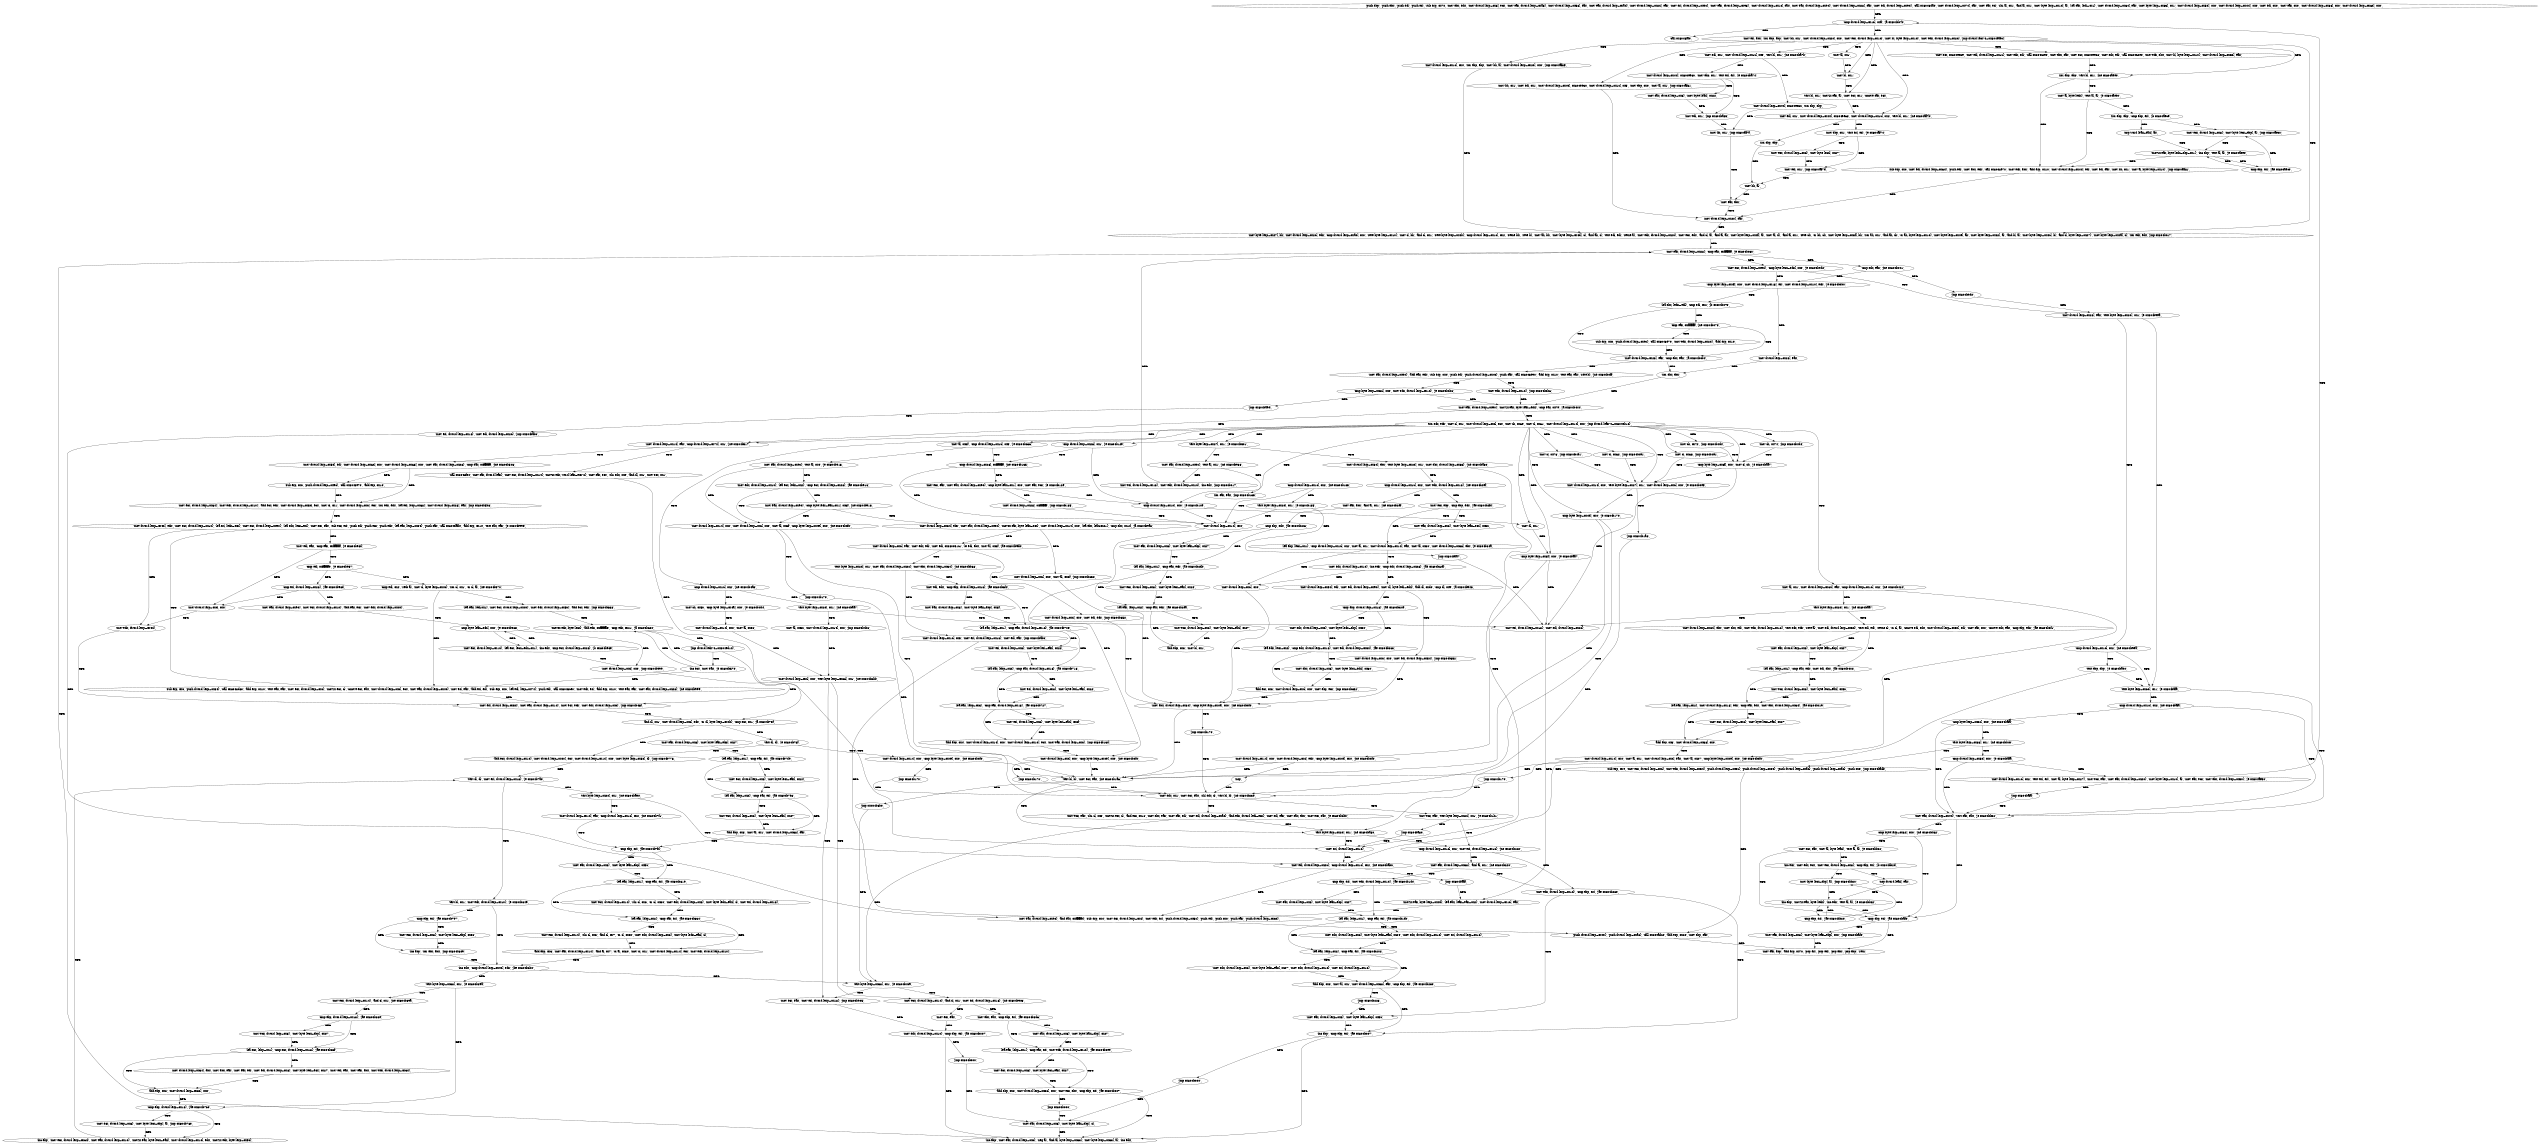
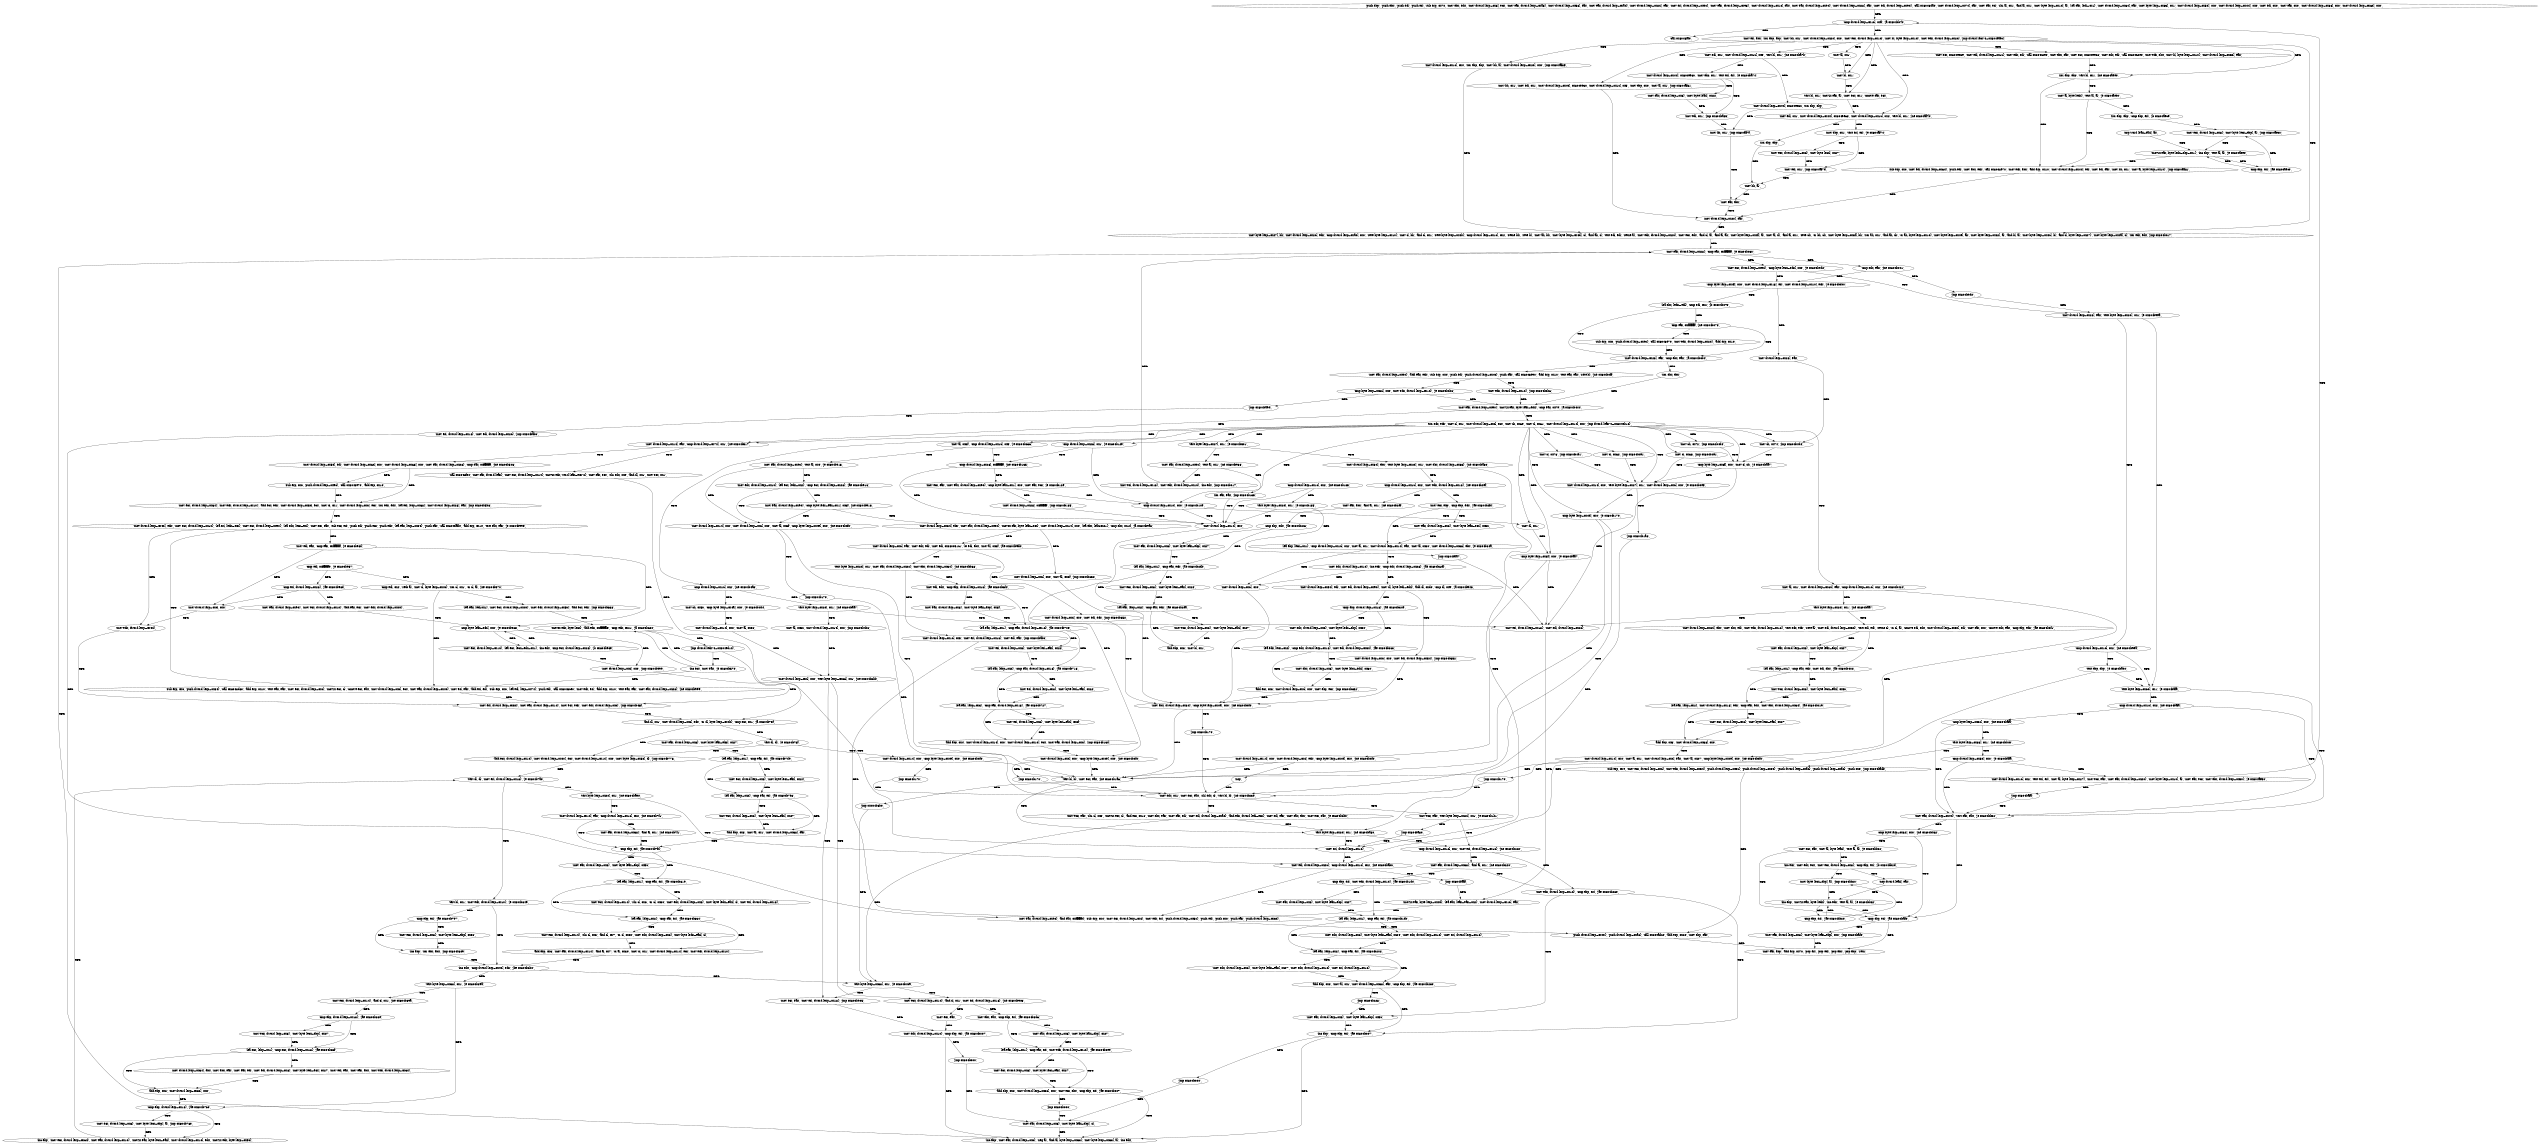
(2141, 124) -> none
(1723, 367) -> (1823, 397)
(1702, 445) -> (1702, 445)
none -> (1224, 508)
(330, 556) -> (596, 556)
none -> (641, 833)
(1369, 1001) -> (1369, 1001)
